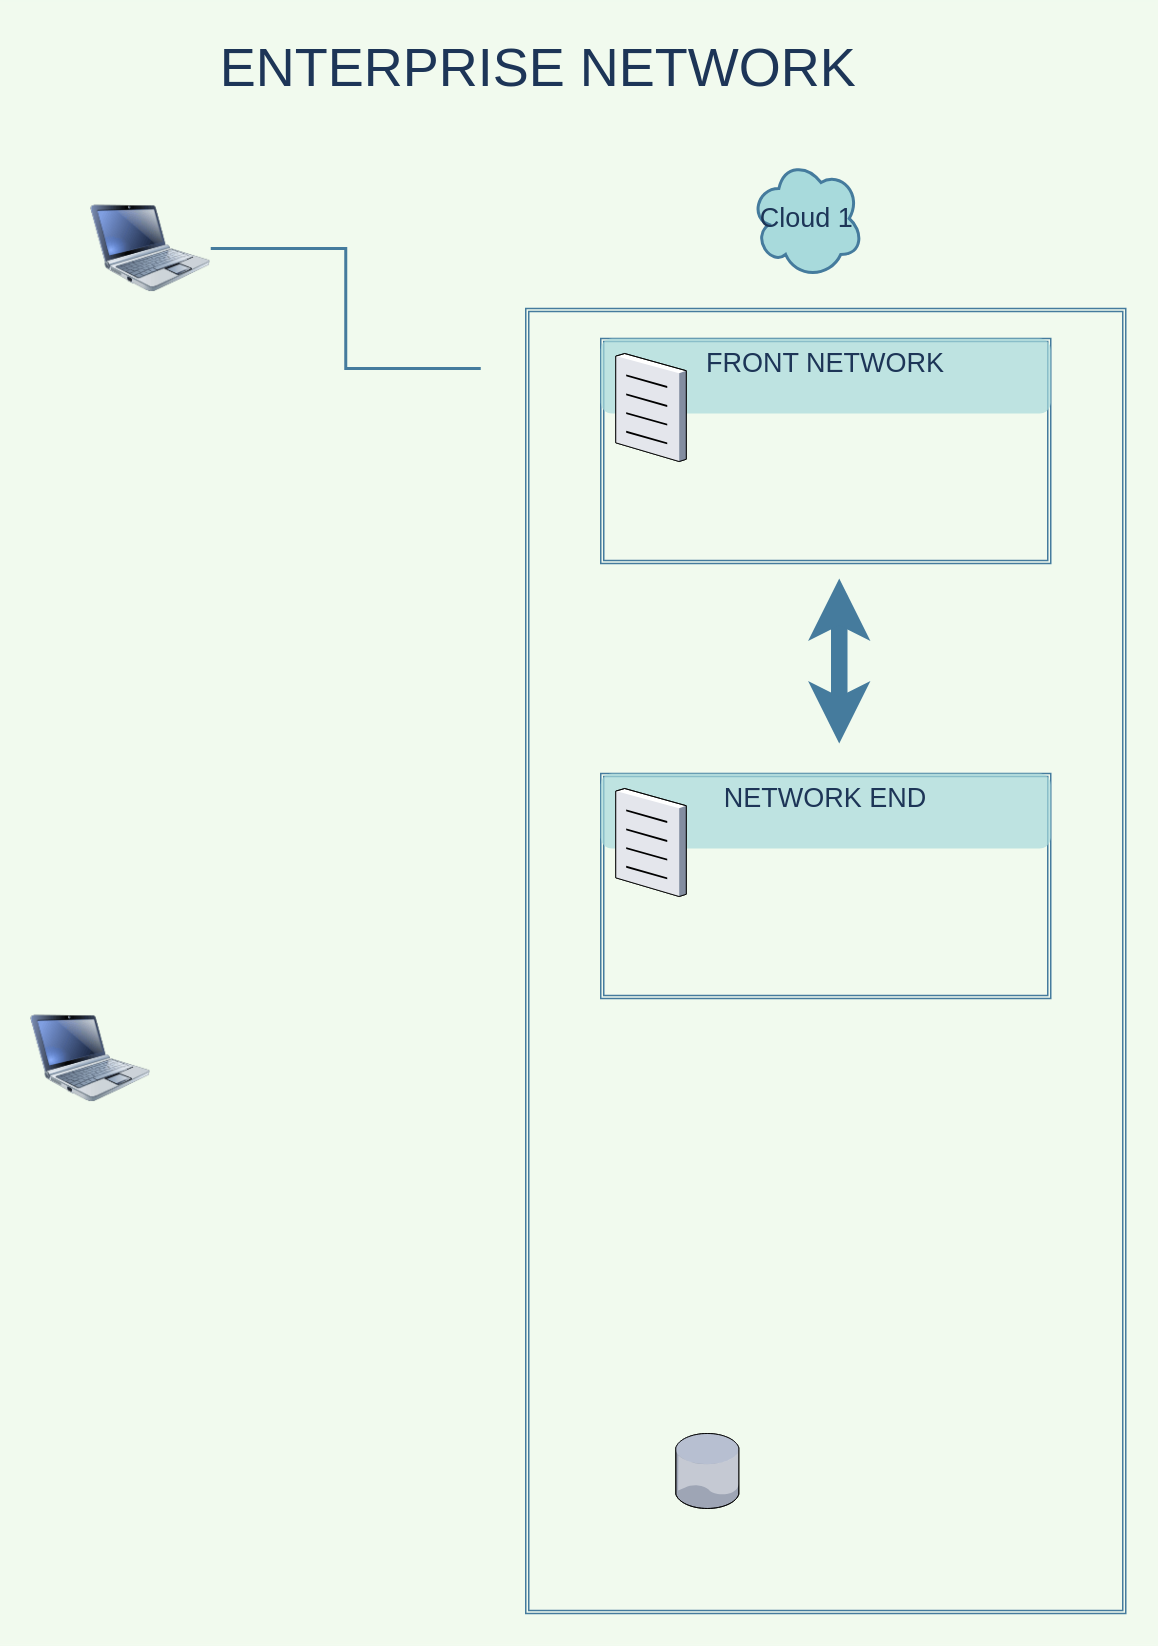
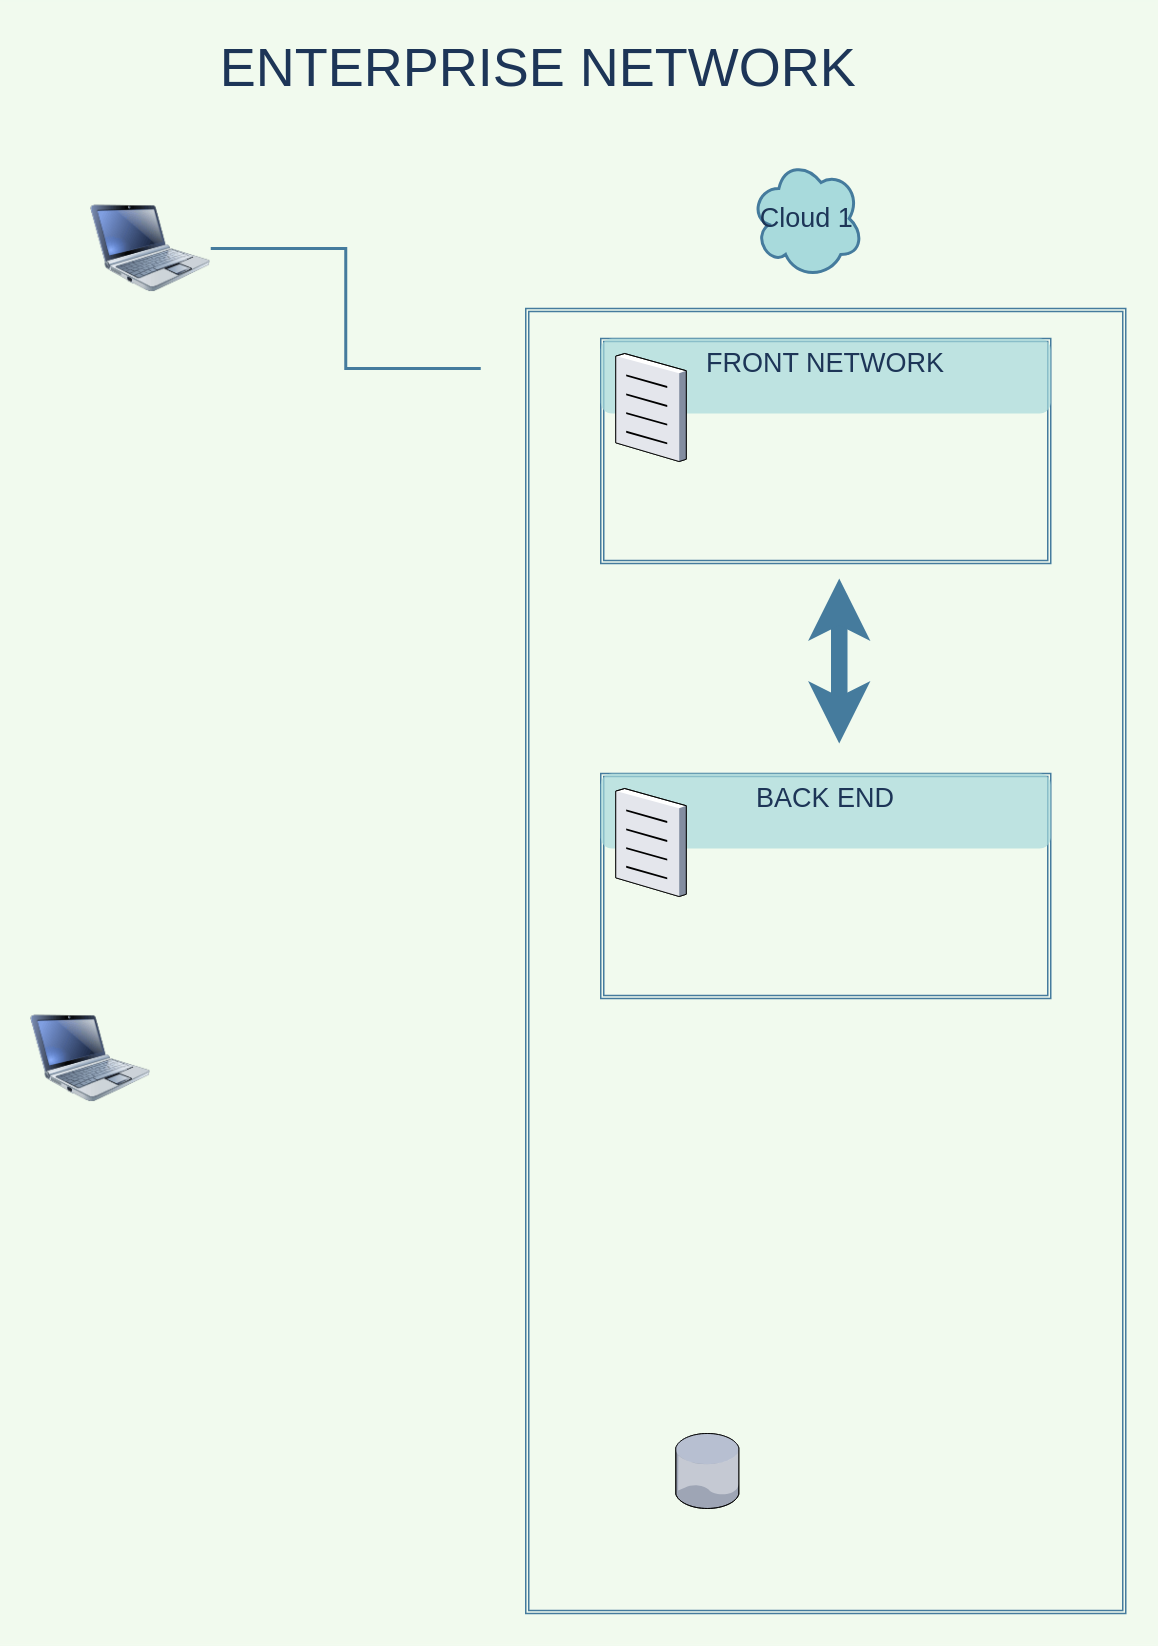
(826, 800) -> (826, 800)
